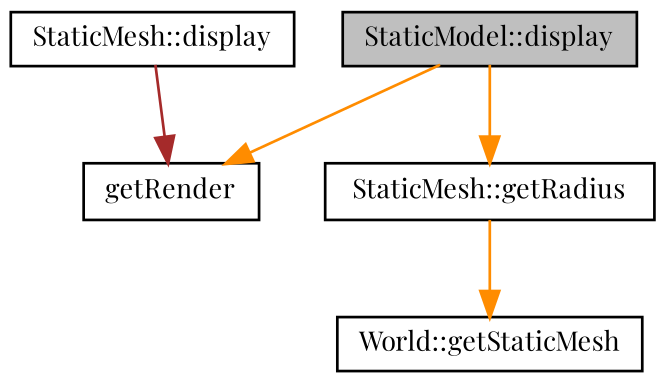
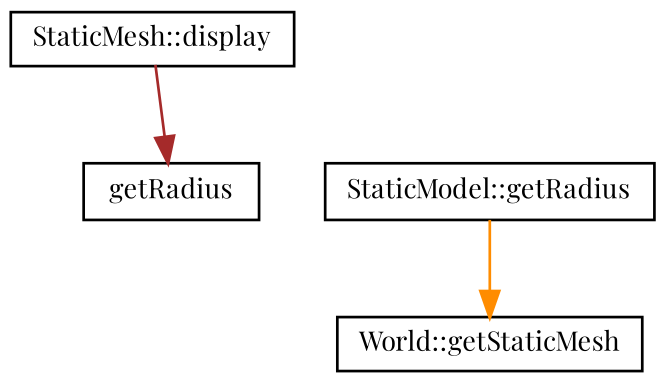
(490, 39) -> none
(171, 192) -> (171, 192)
(490, 192) -> (490, 192)
